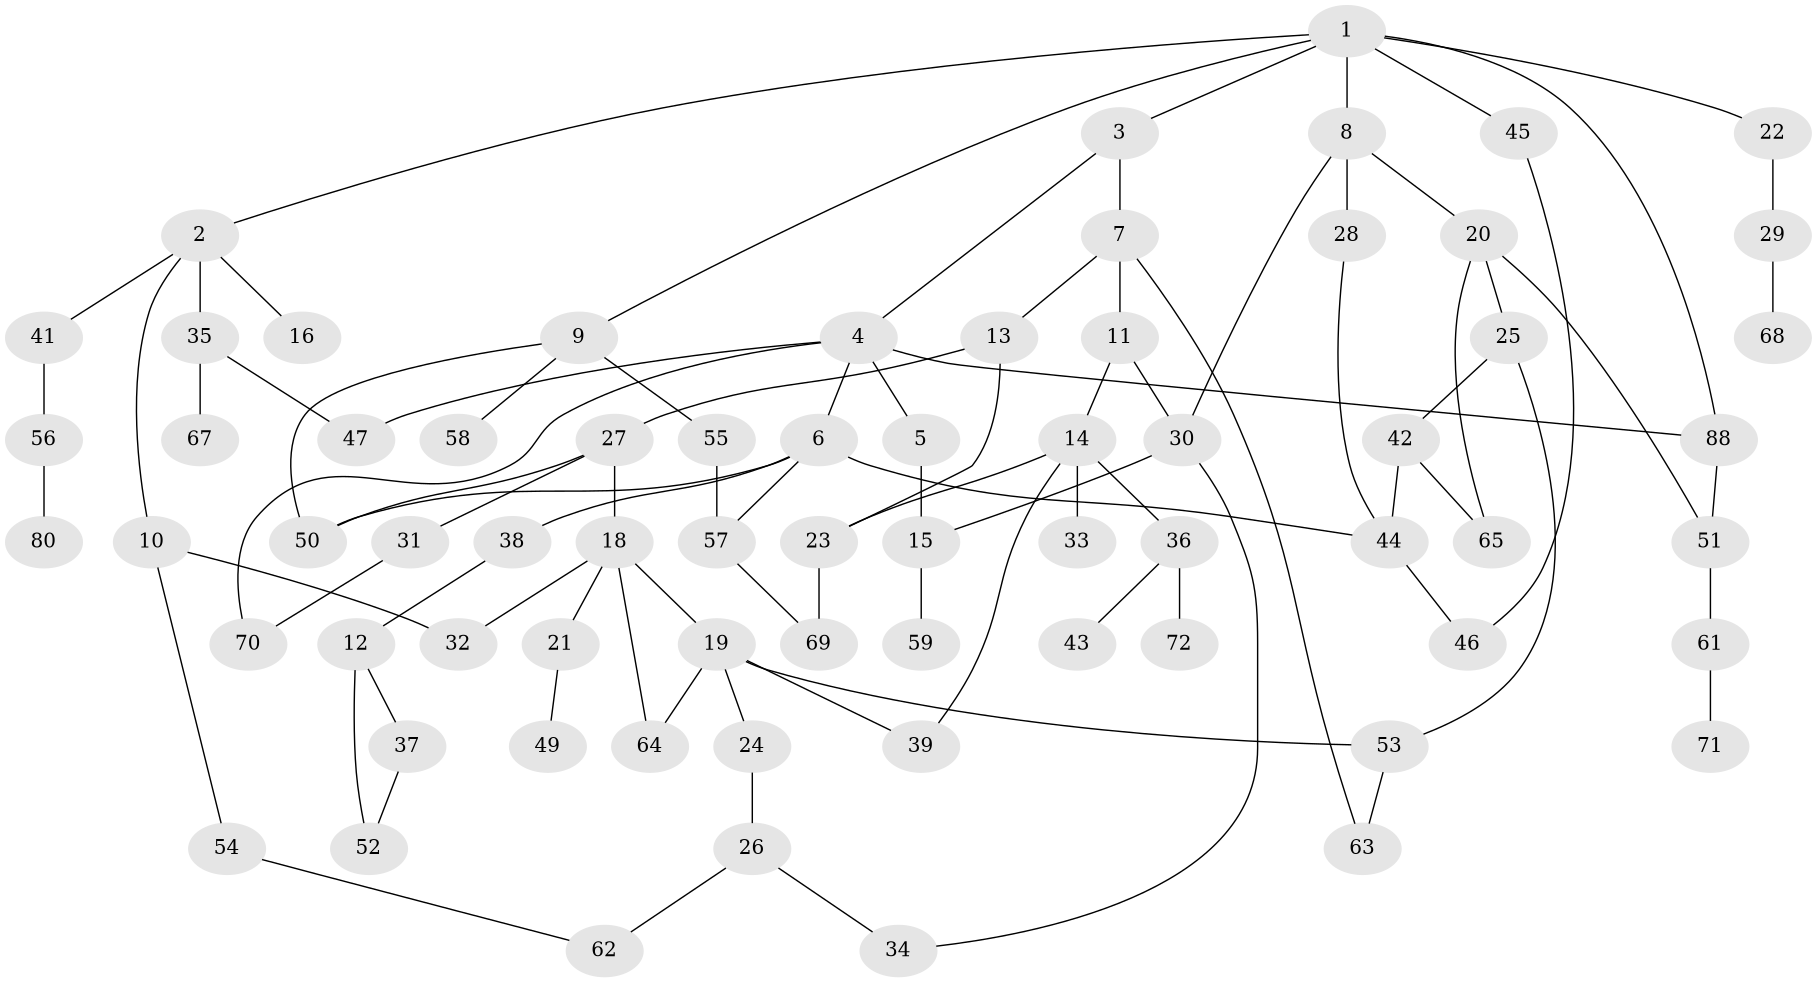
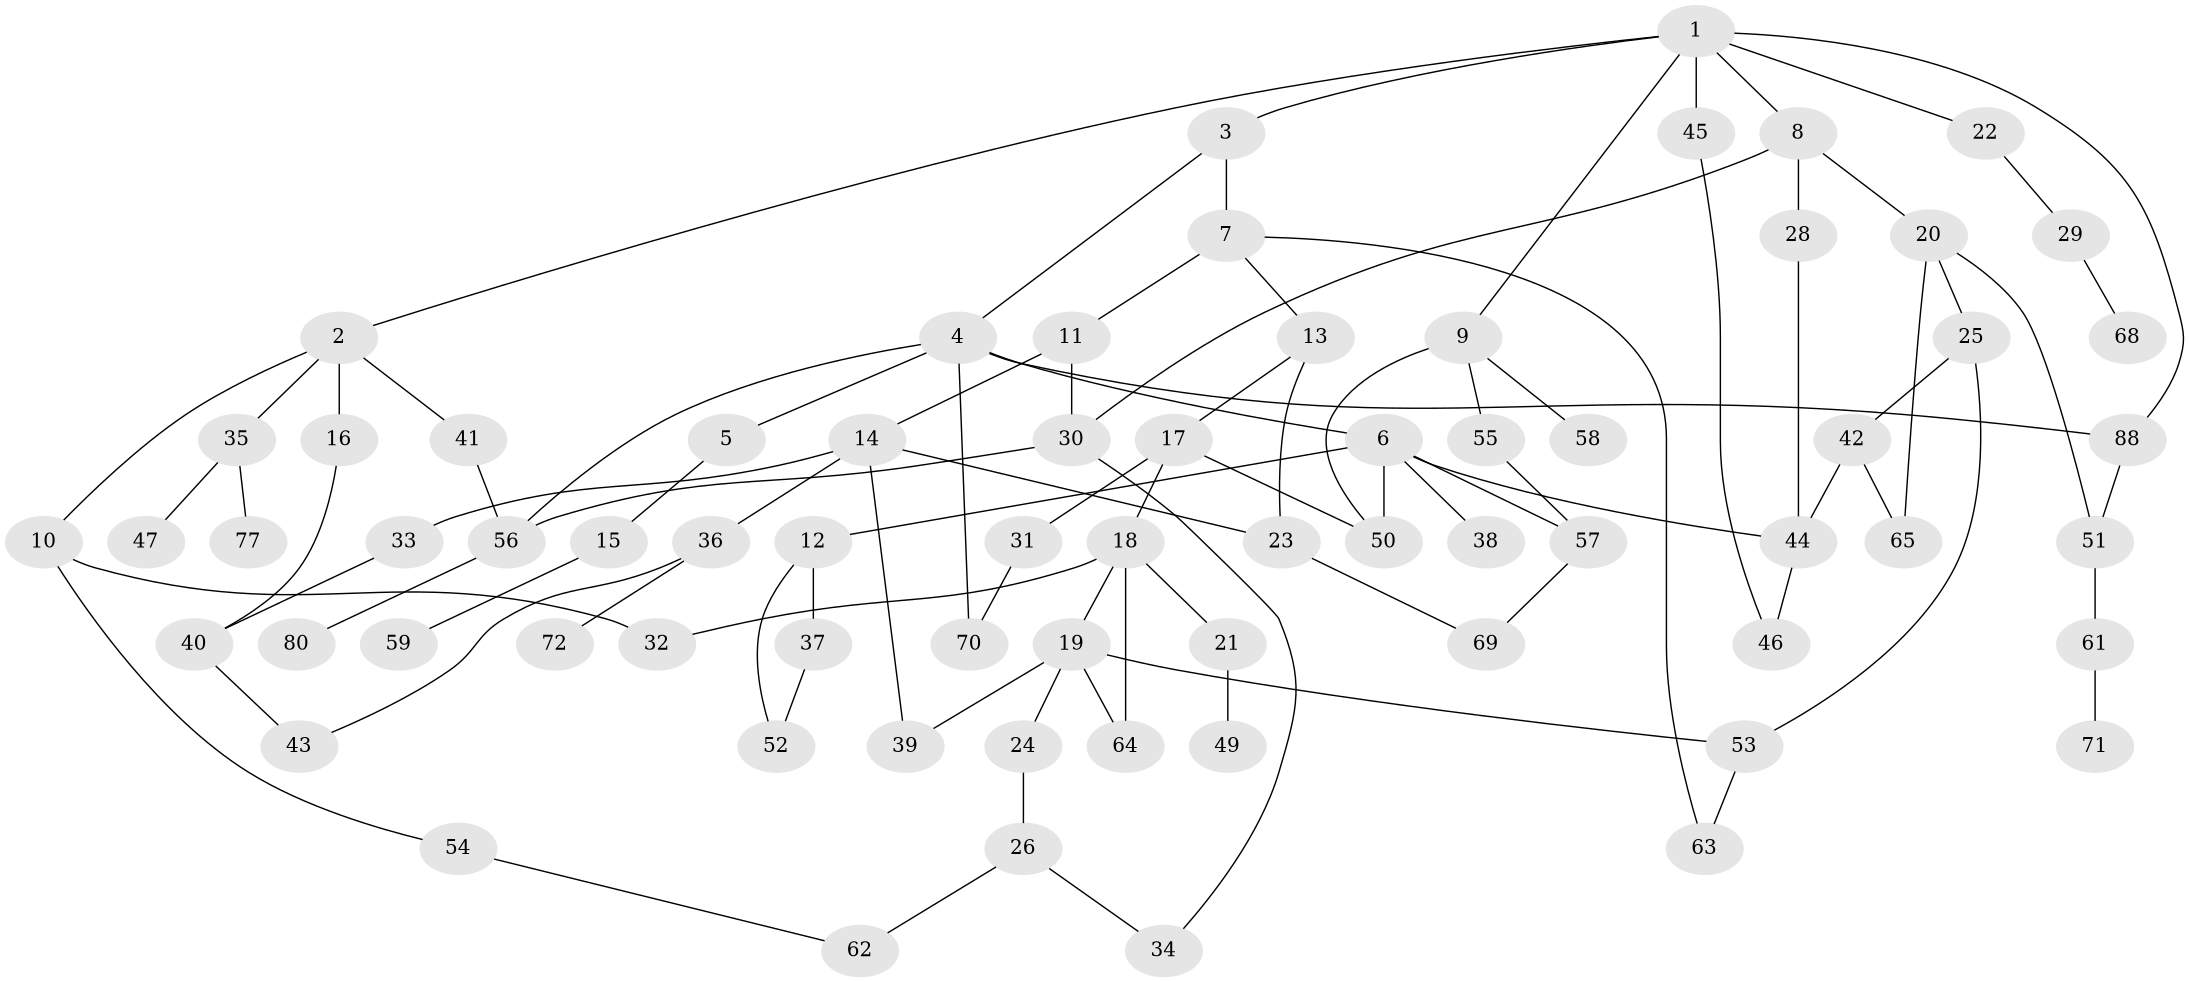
(600, 370) -> (709, 400)
(200, 440) -> (248, 542)
(615, 440) -> (1174, 440)
(1064, 491) -> (784, 479)
(434, 593) -> (1124, 487)
none -> (194, 644)
